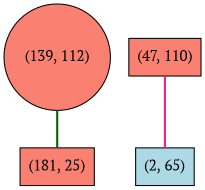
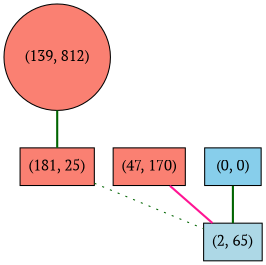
(57, 57) -> (57, 57)
(165, 57) -> (149, 167)
none -> (233, 167)
none -> (149, 206)
